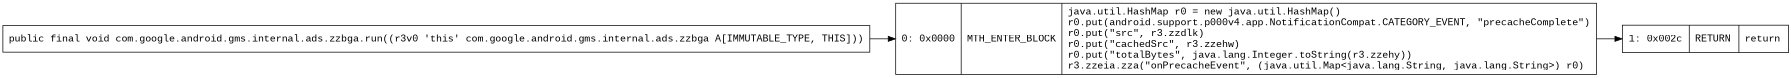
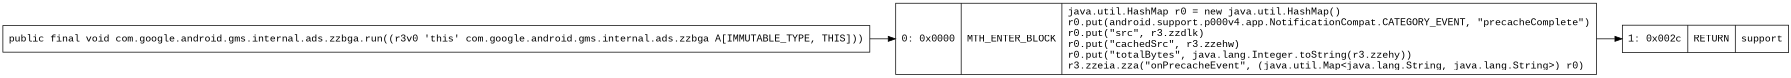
(1763, 38) -> (1762, 38)
